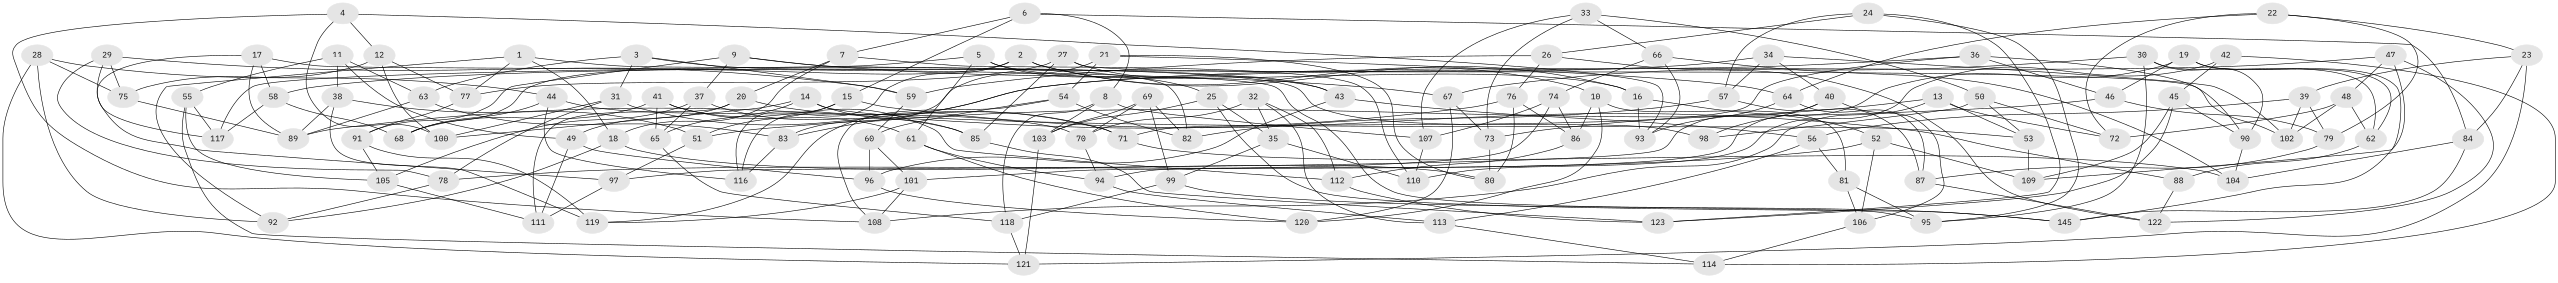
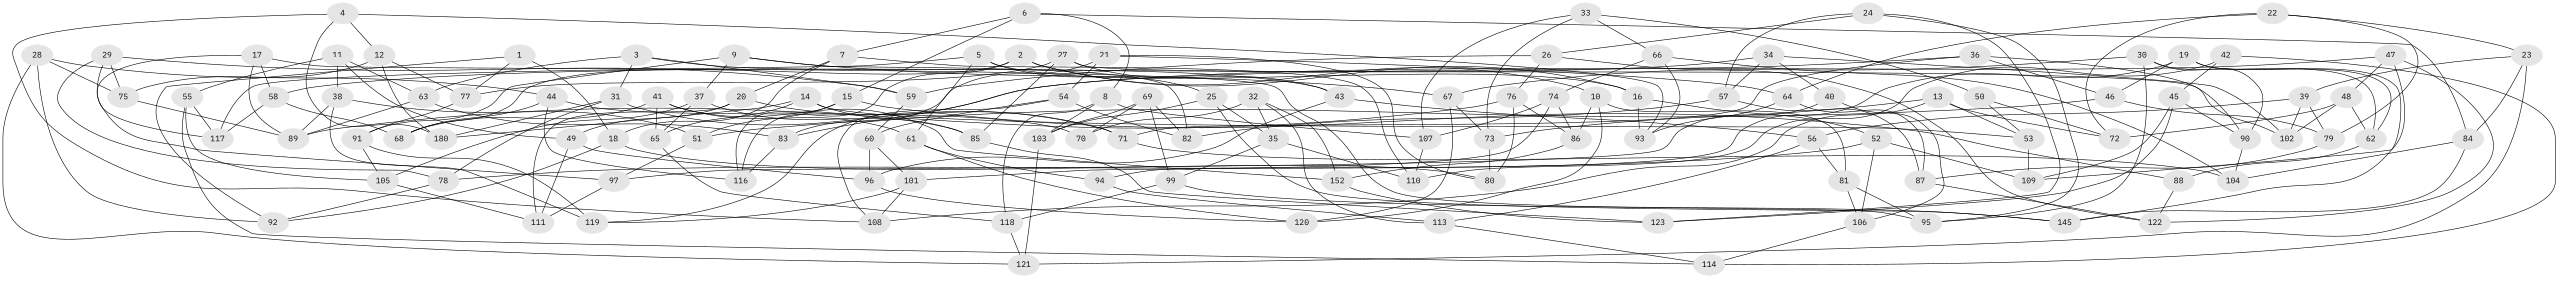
(441, 139) -> (441, 139)
(1704, 139) -> none
(1089, 156) -> none
(1337, 181) -> (1337, 181)
